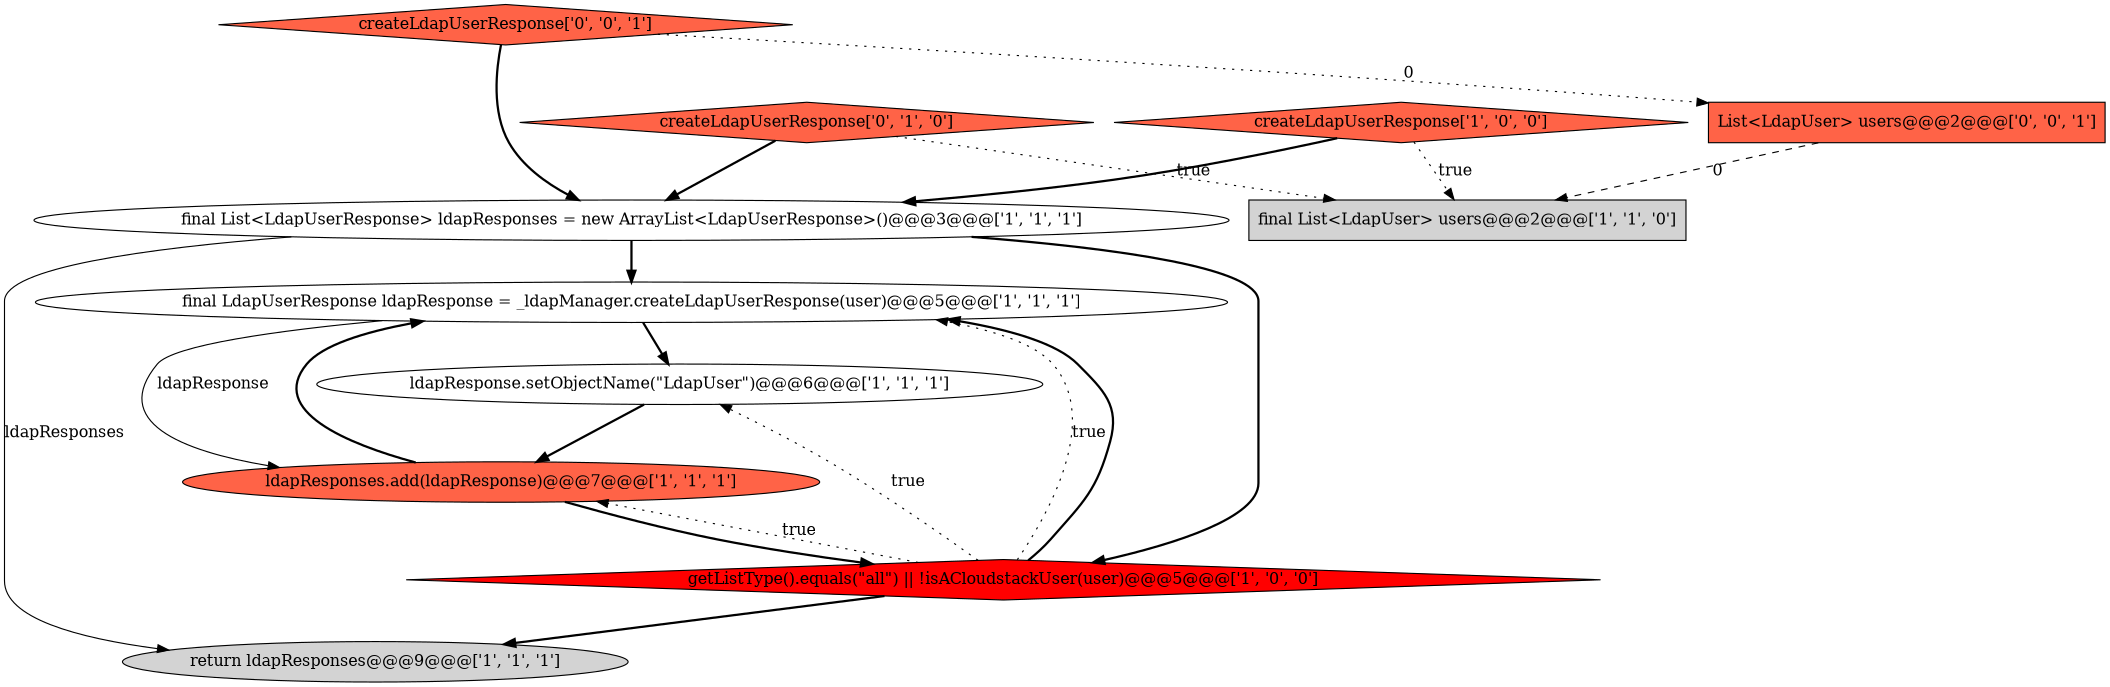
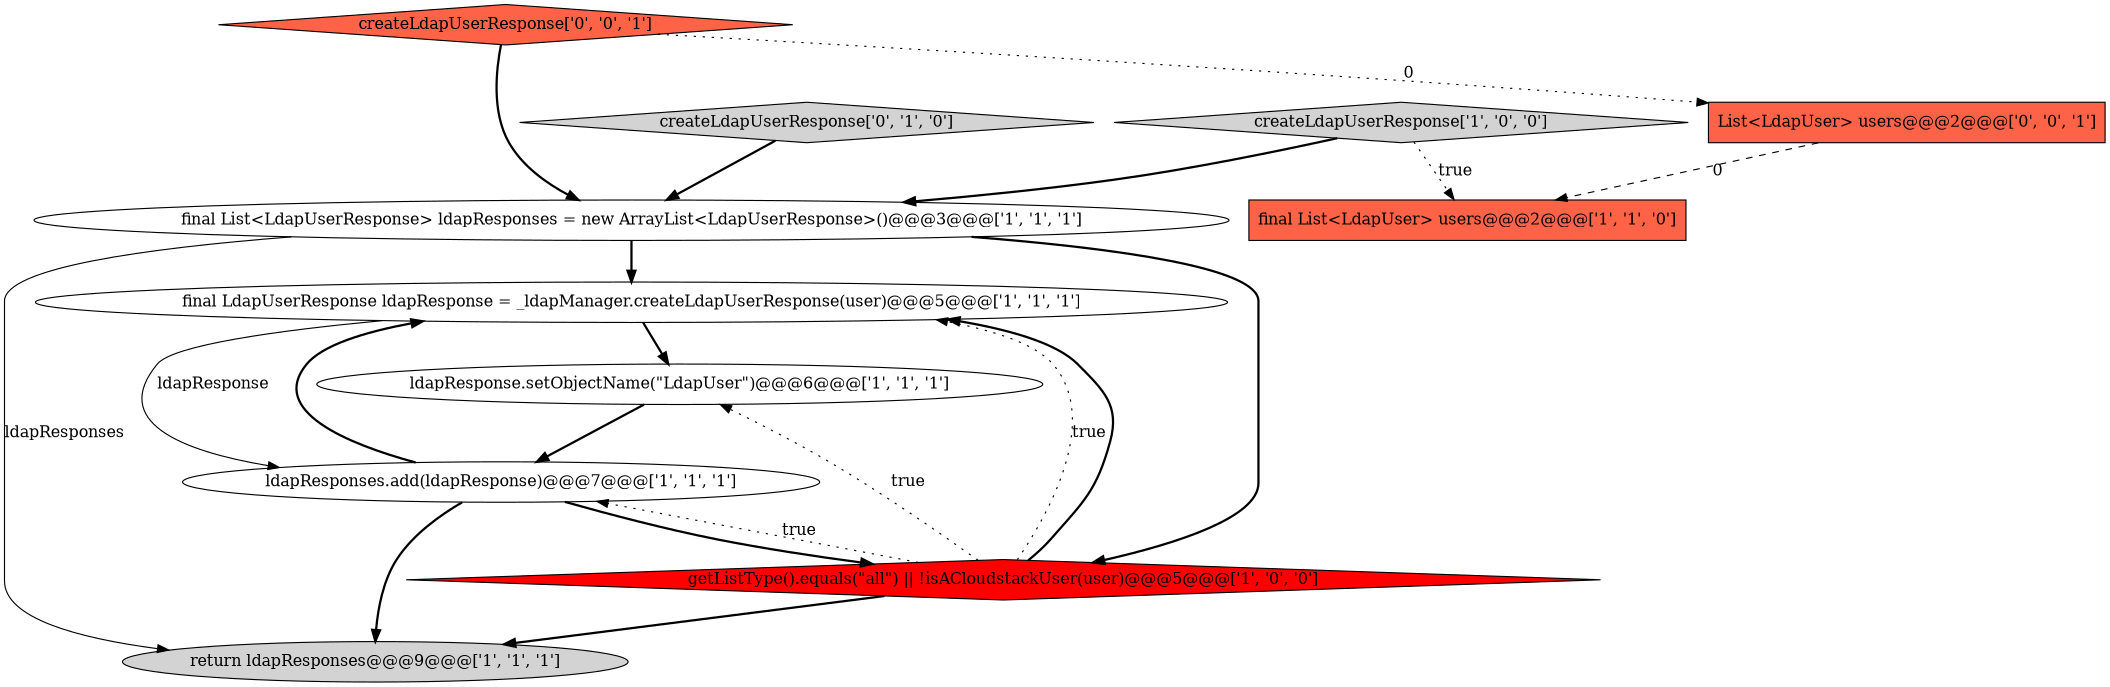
(807, 122) -> (807, 122)
(1401, 122) -> (1401, 122)
(1110, 167) -> none
(1467, 220) -> (1467, 220)
(501, 482) -> (501, 482)
none -> (401, 554)
